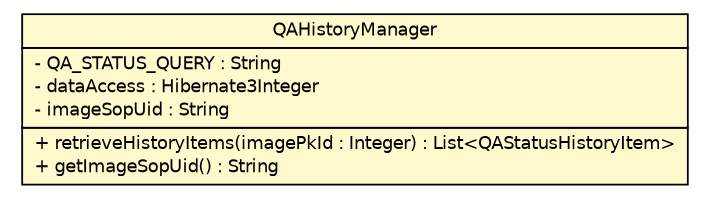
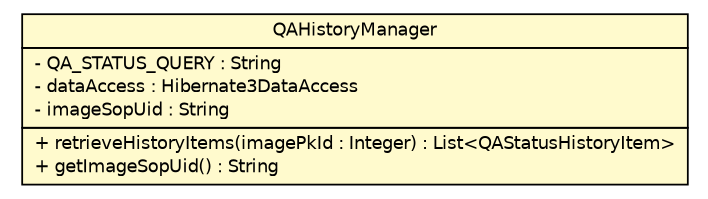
(177, 87) -> (197, 87)
